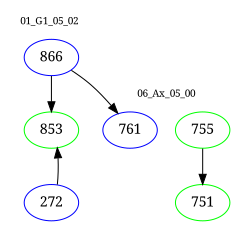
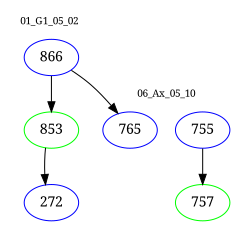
(166, 94) -> (166, 94)
(130, 130) -> (130, 130)
(203, 130) -> (203, 130)
(58, 171) -> (45, 161)
(203, 203) -> (203, 203)
